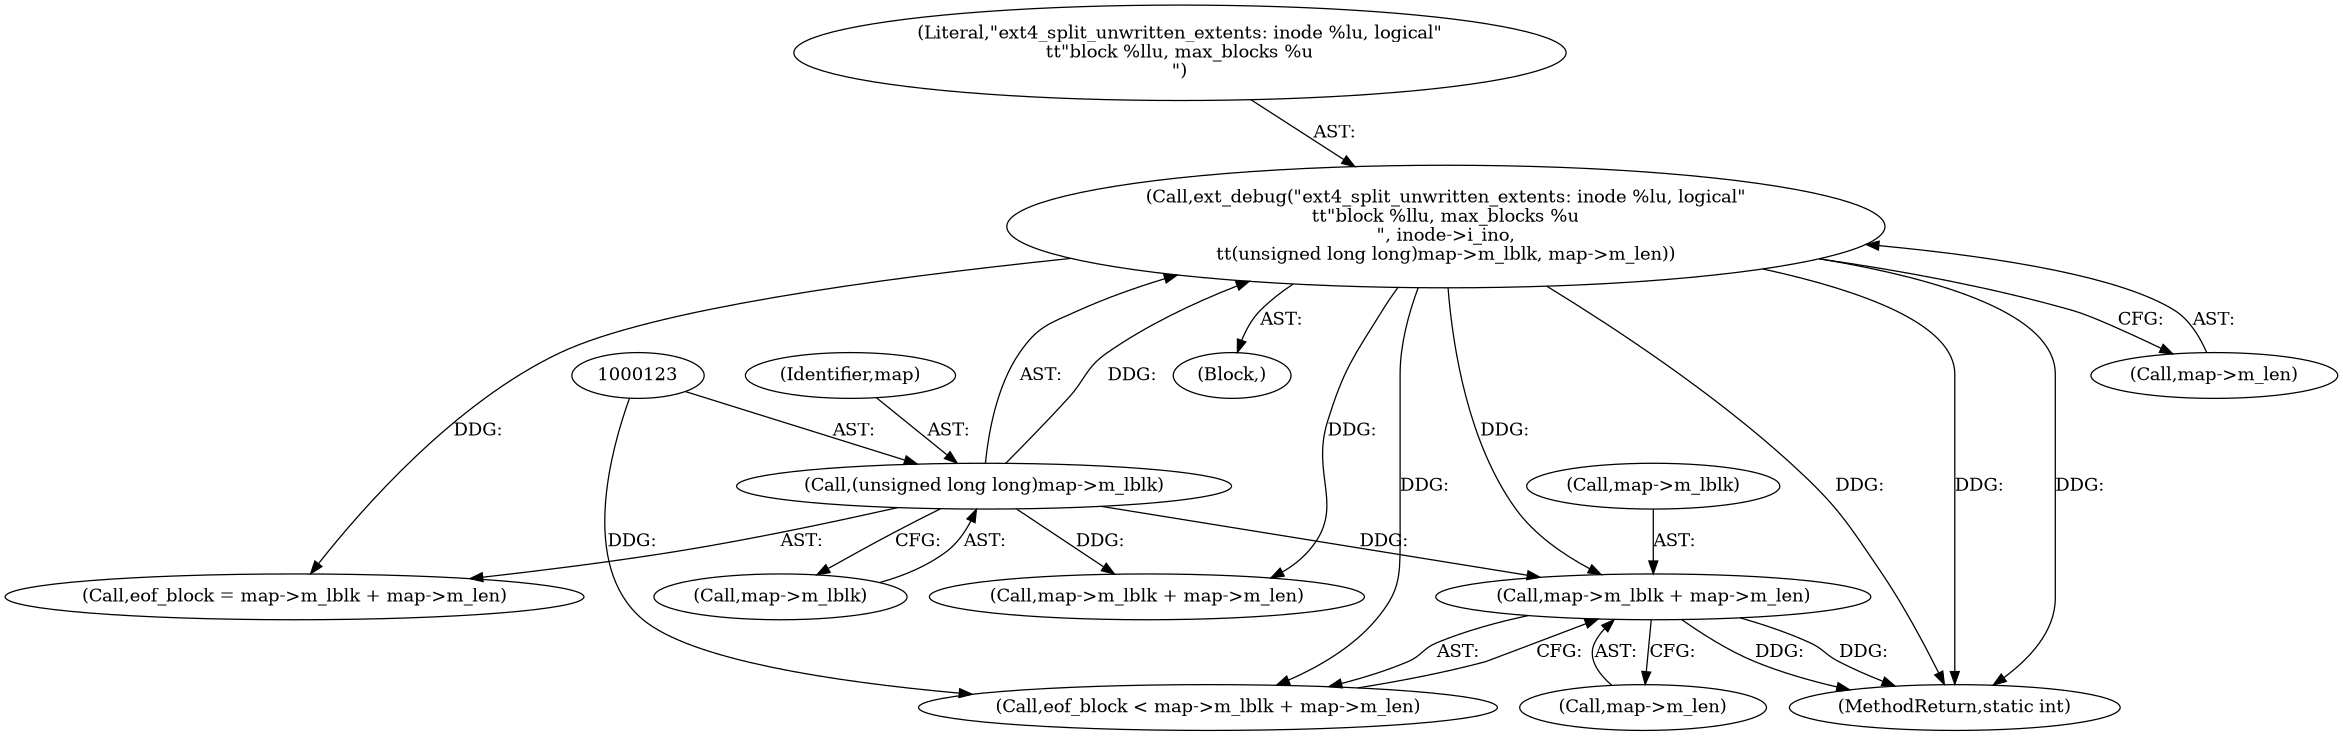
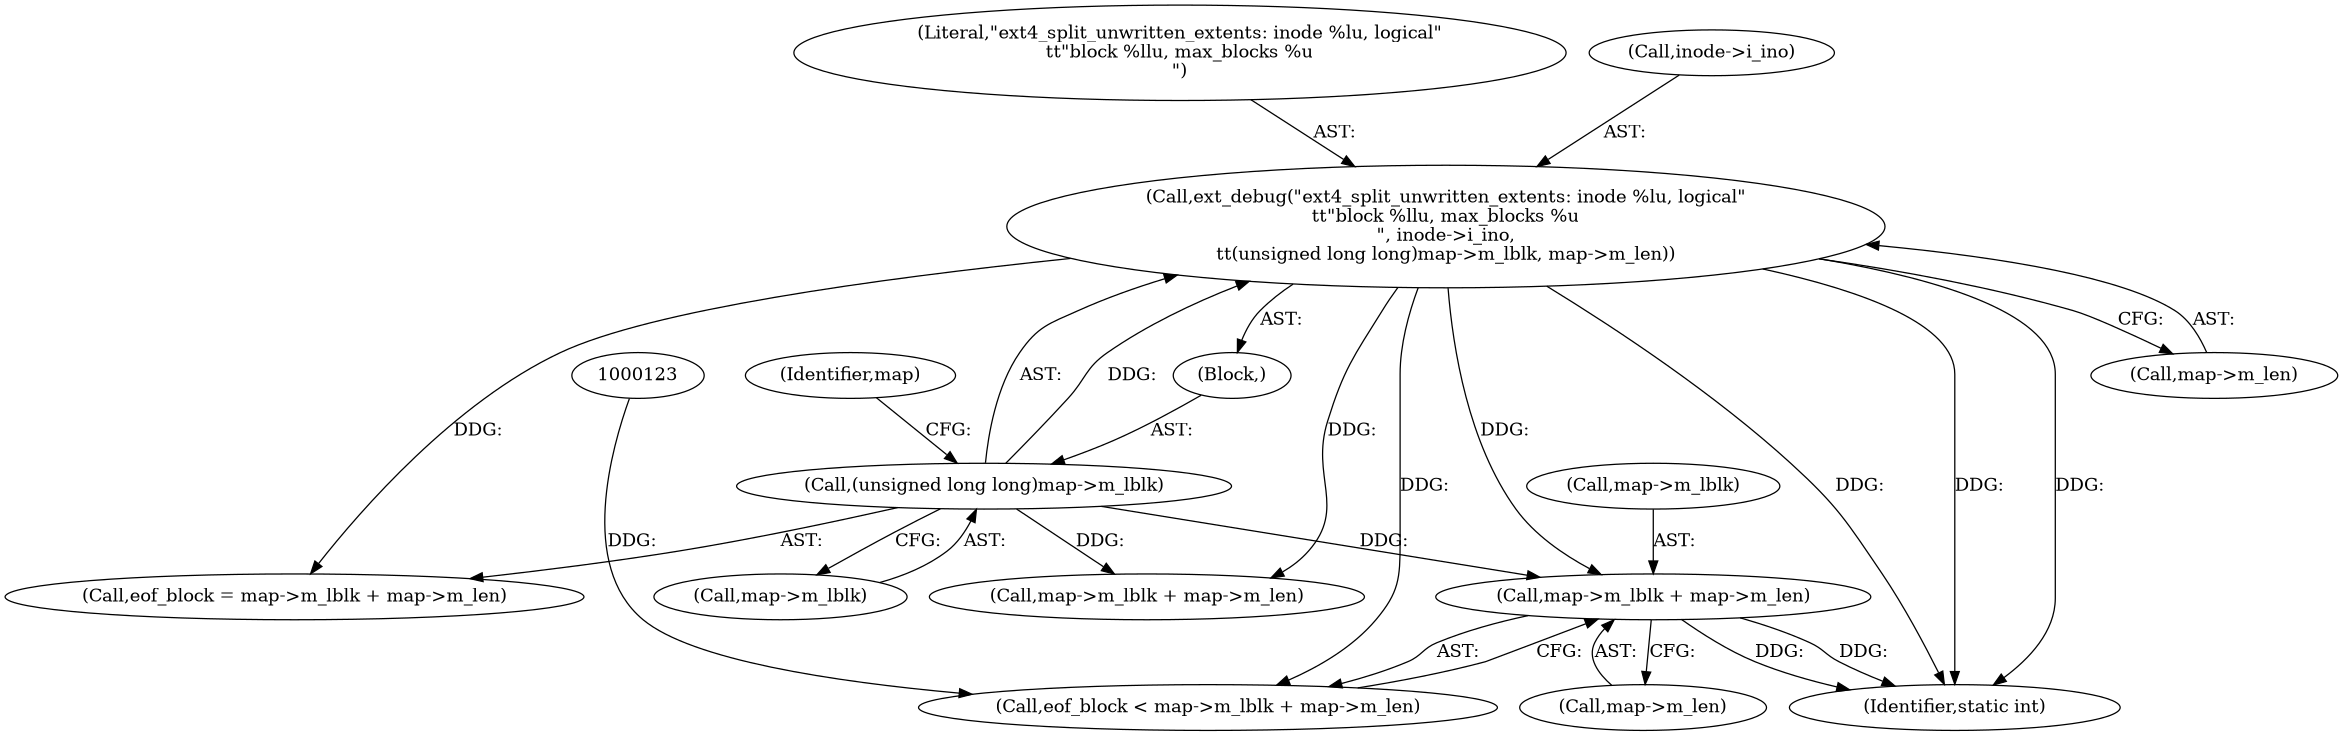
none -> (1712, 53)
(795, 426) -> (1134, 431)
(952, 431) -> (952, 431)
(1955, 708) -> (1955, 708)
